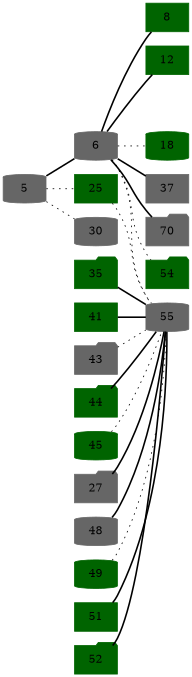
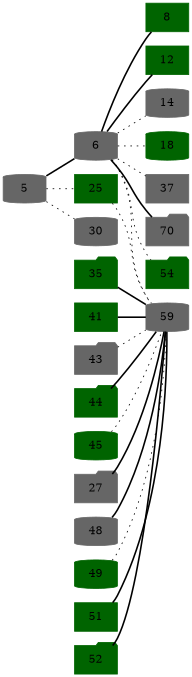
none -> (167, 103)
(132, 167) -> (132, 167)
(167, 317) -> (167, 317)
